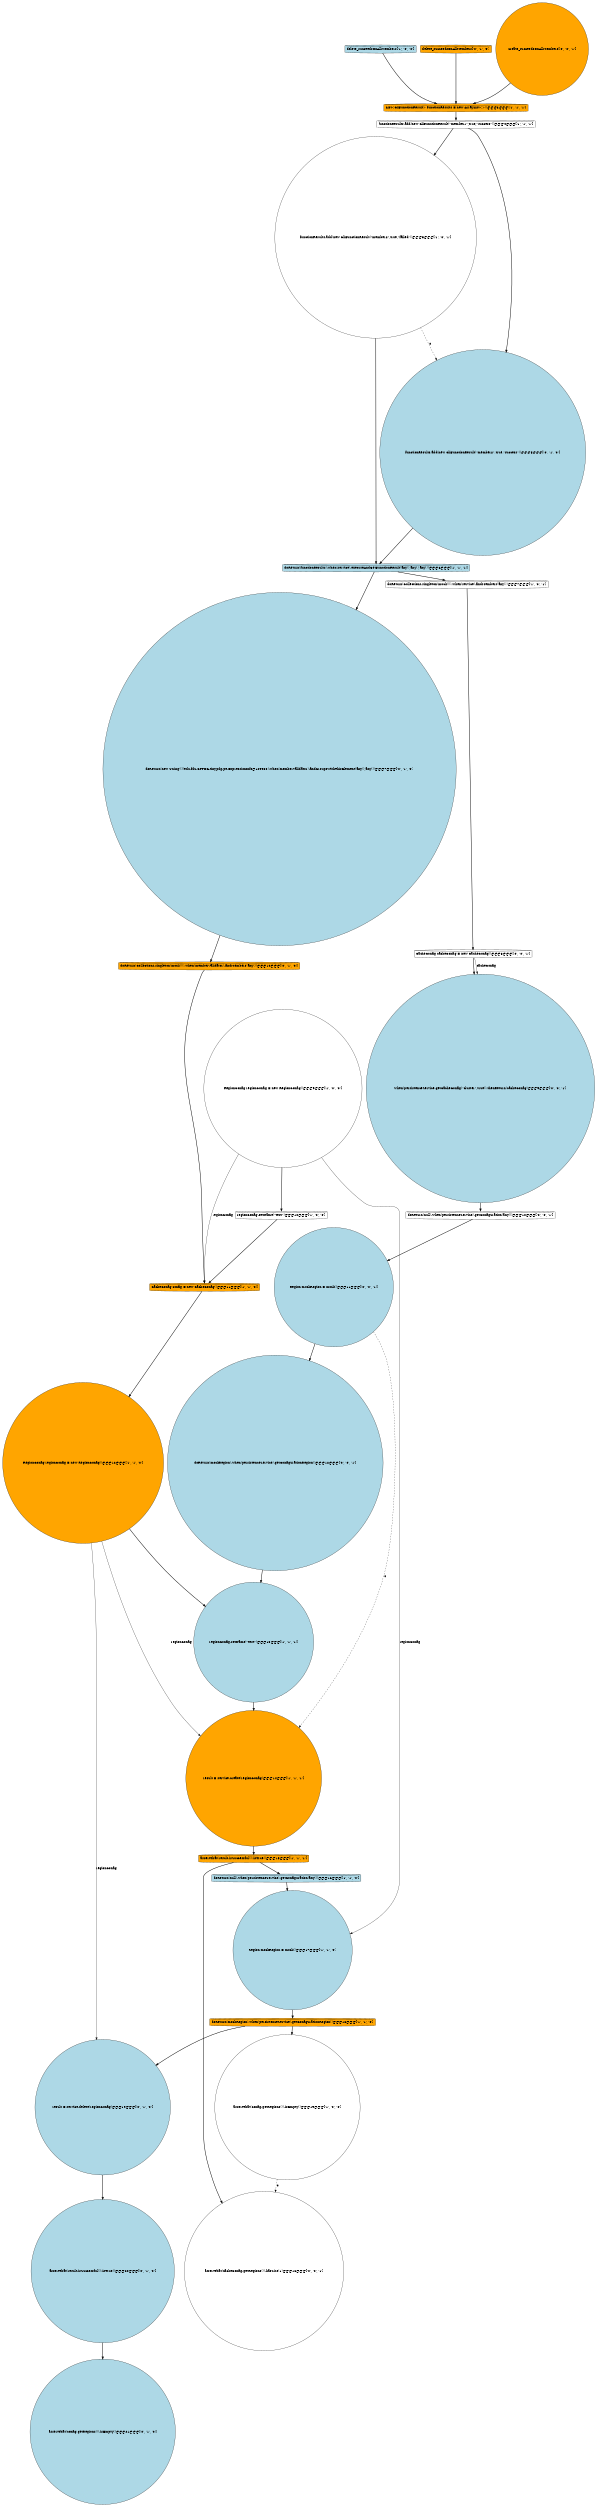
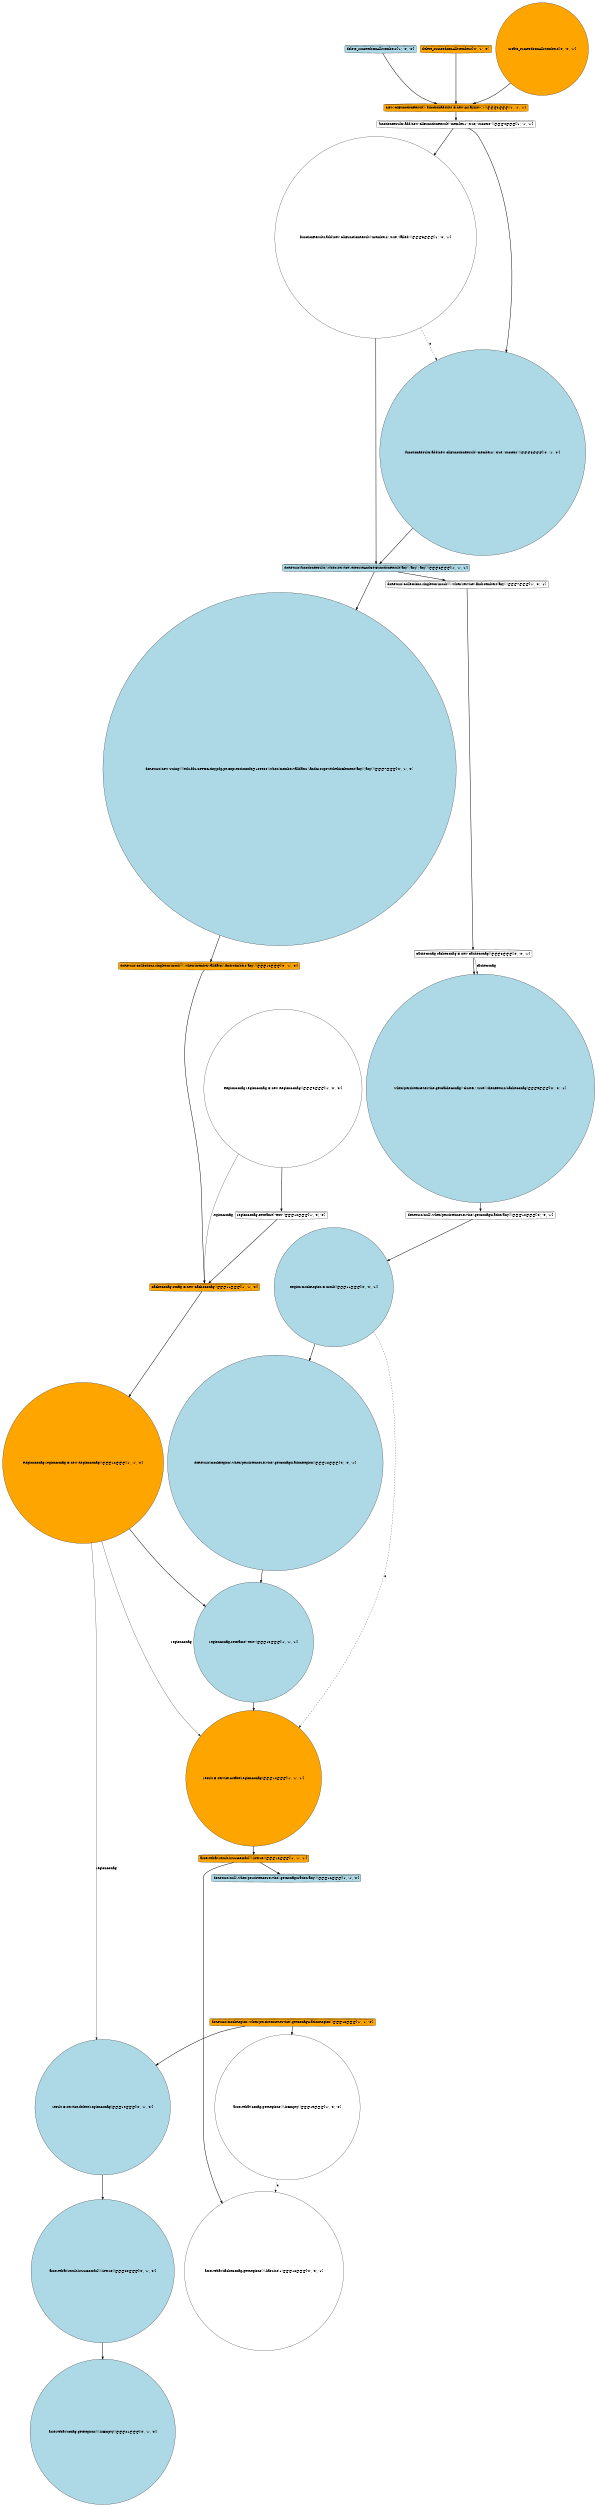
(293, 1950) -> none
